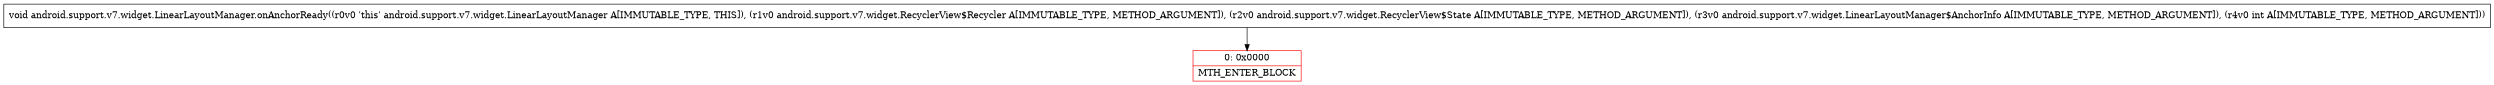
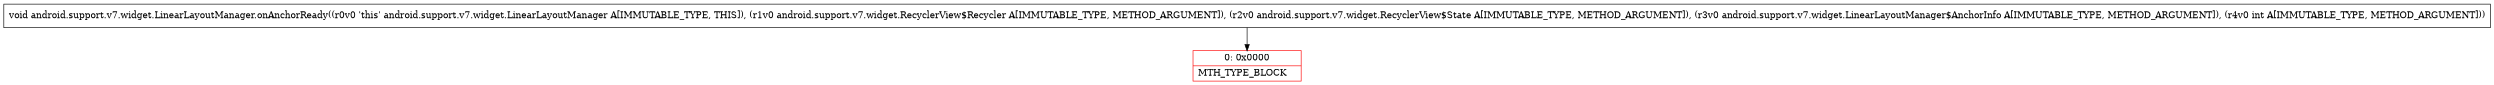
(1247, 73) -> (1242, 73)
